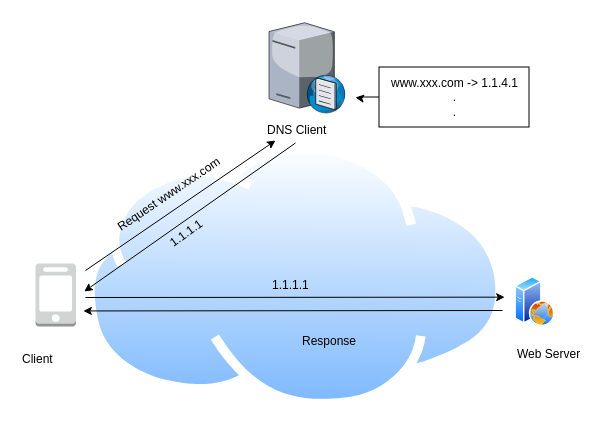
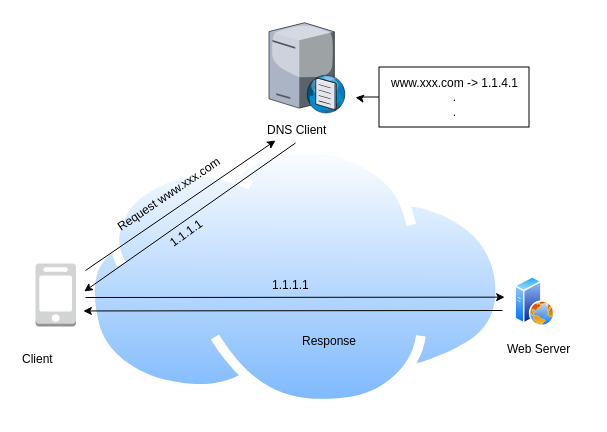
(556, 355) -> (546, 350)
